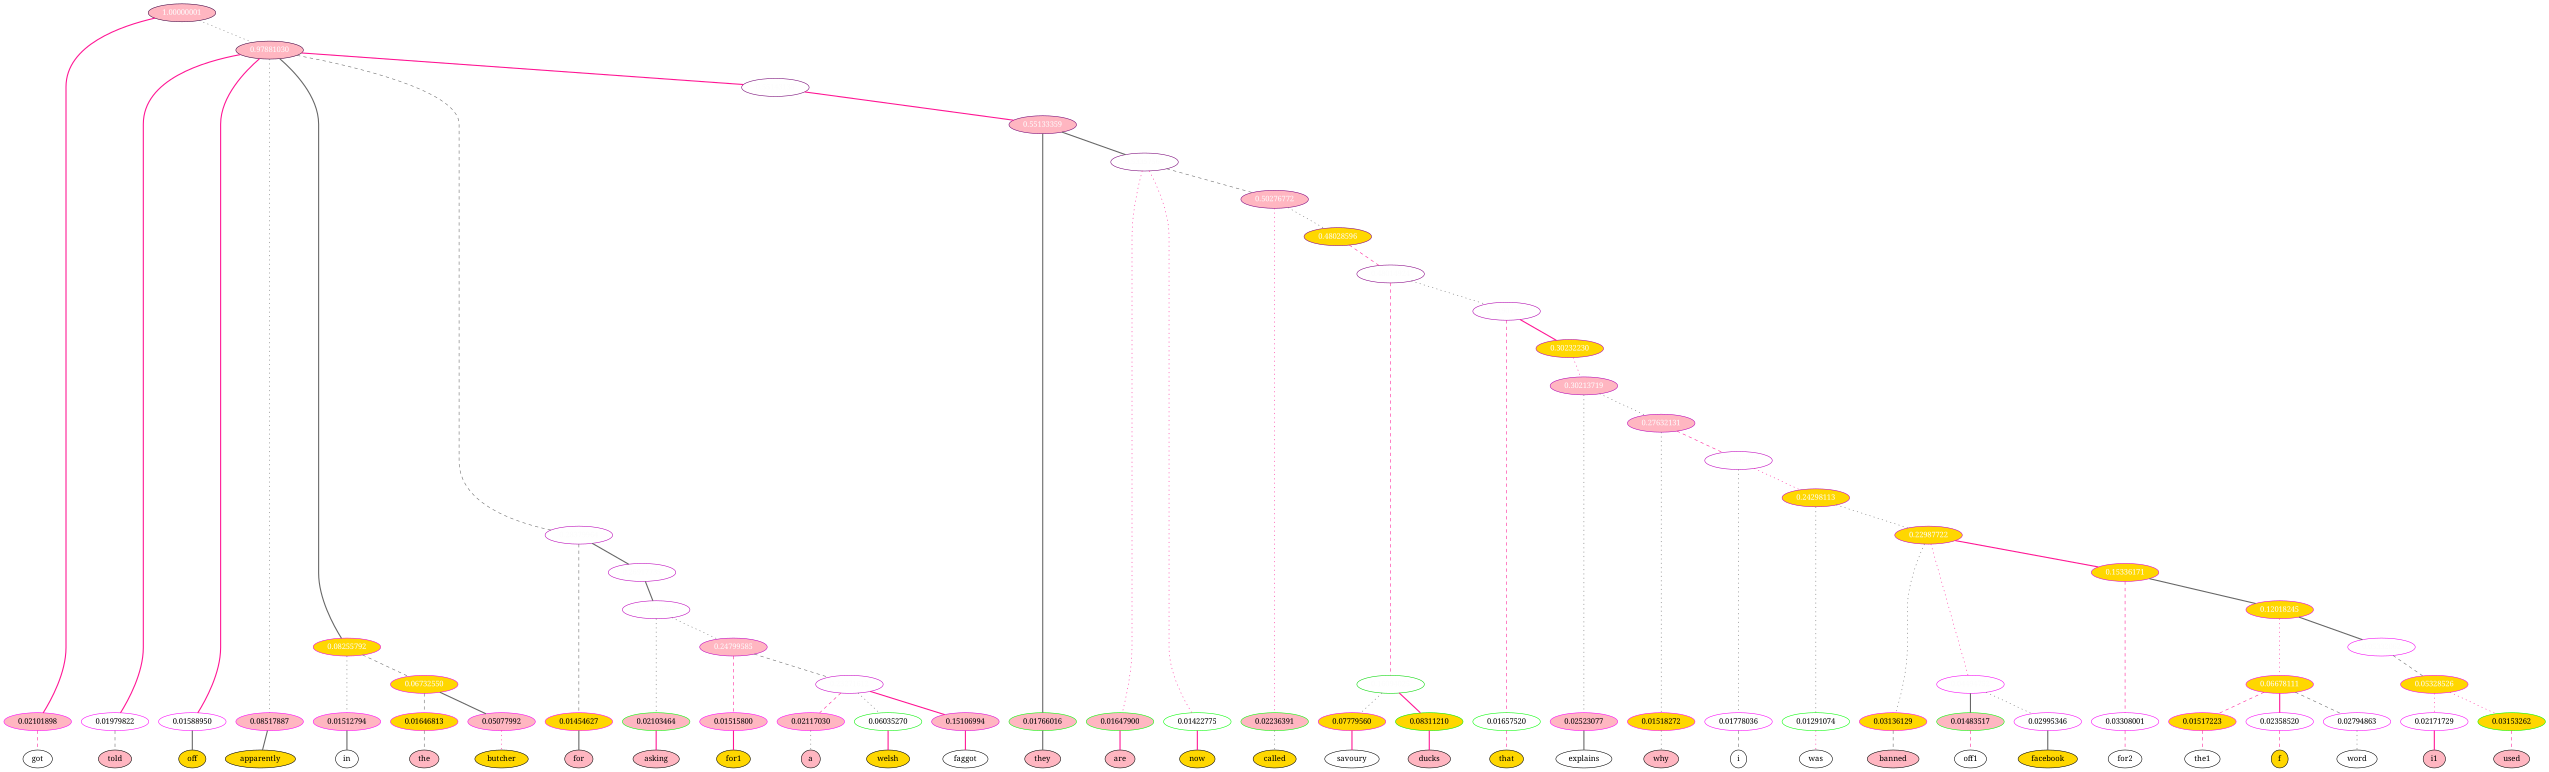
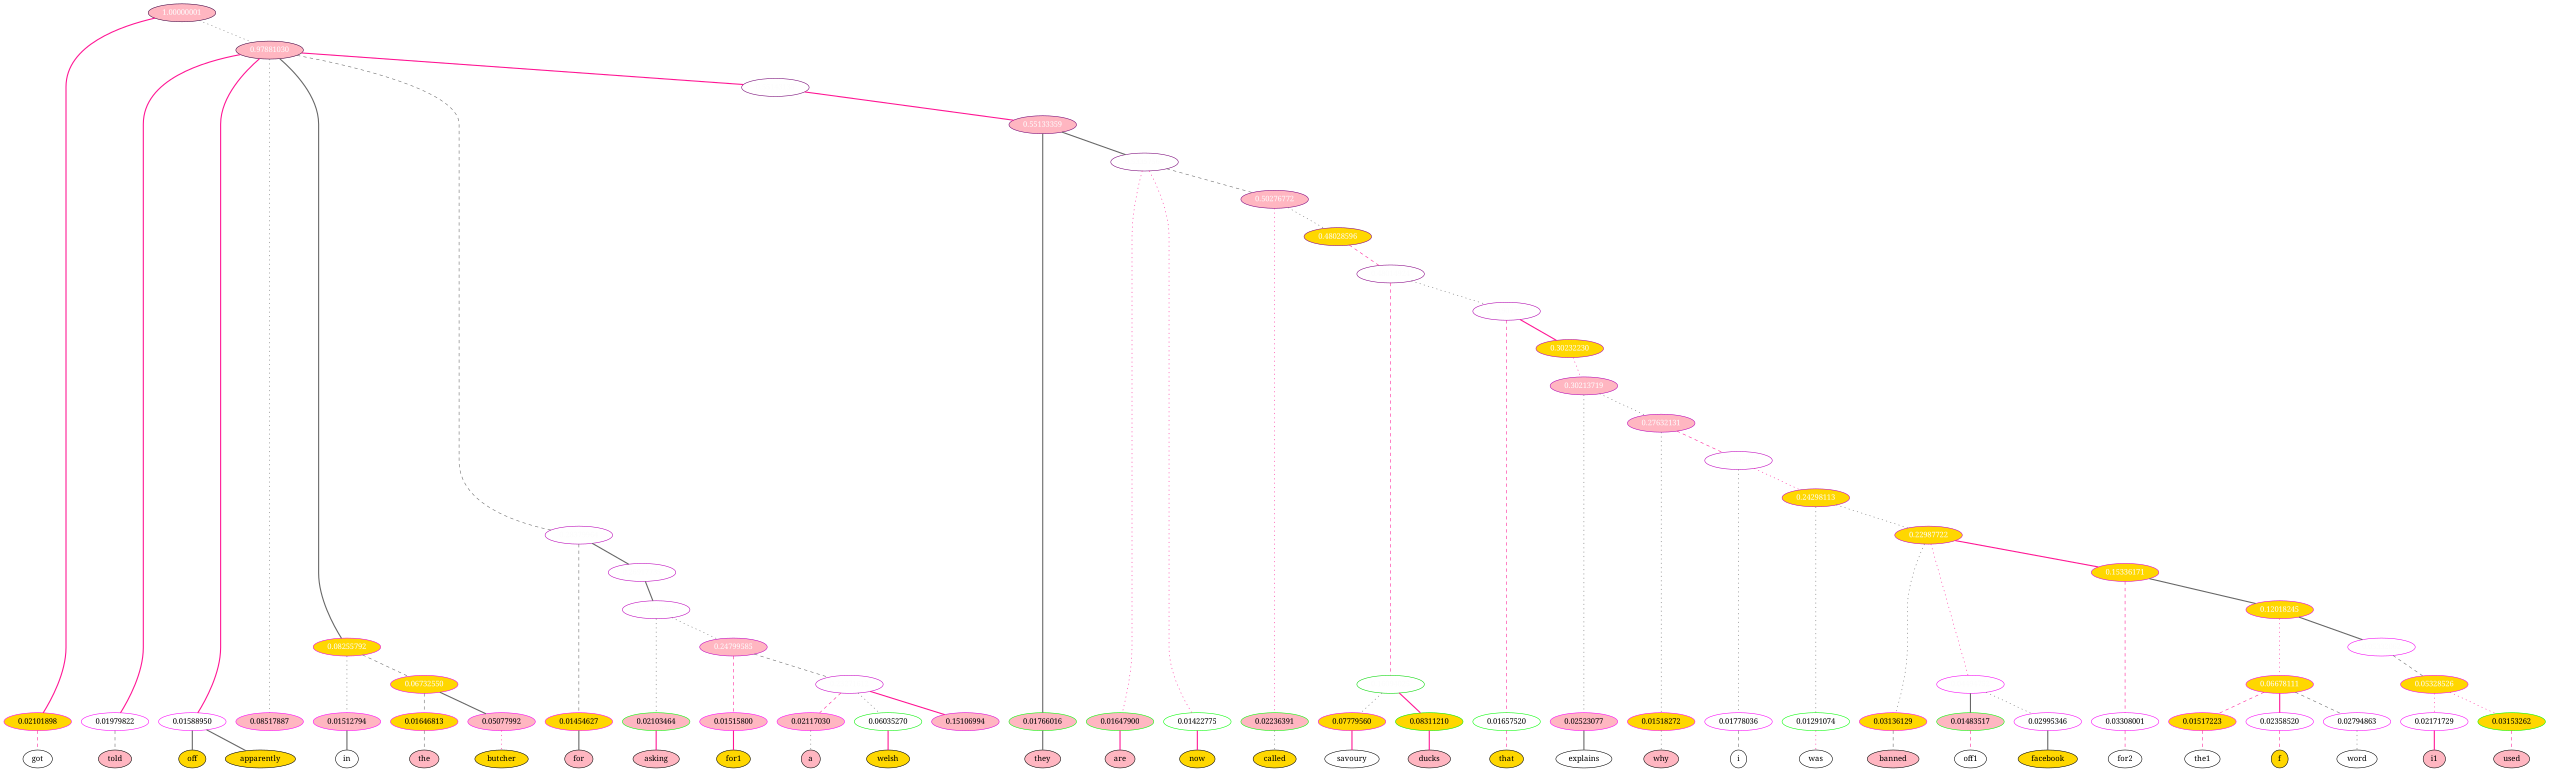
(38, 722) -> (38, 722)
(265, 740) -> (226, 740)
(965, 759) -> none
